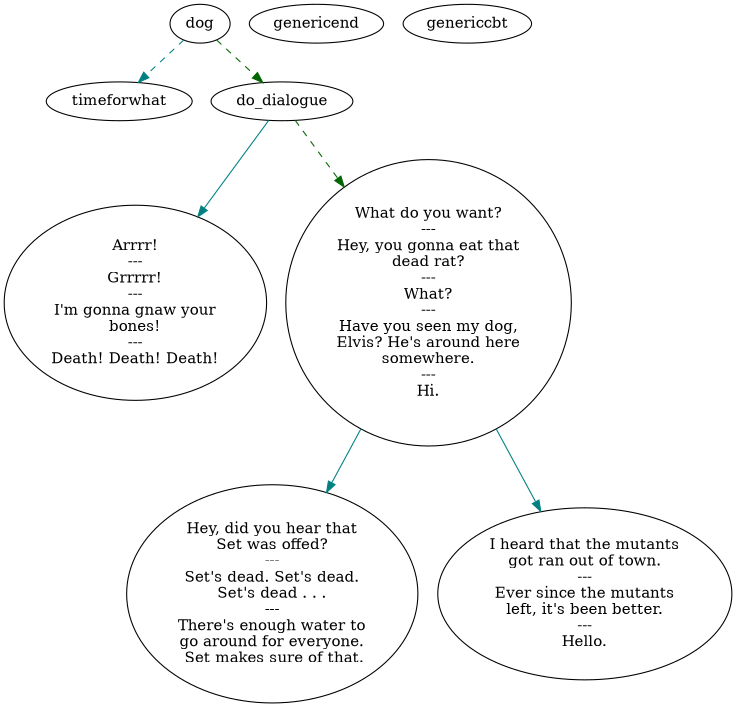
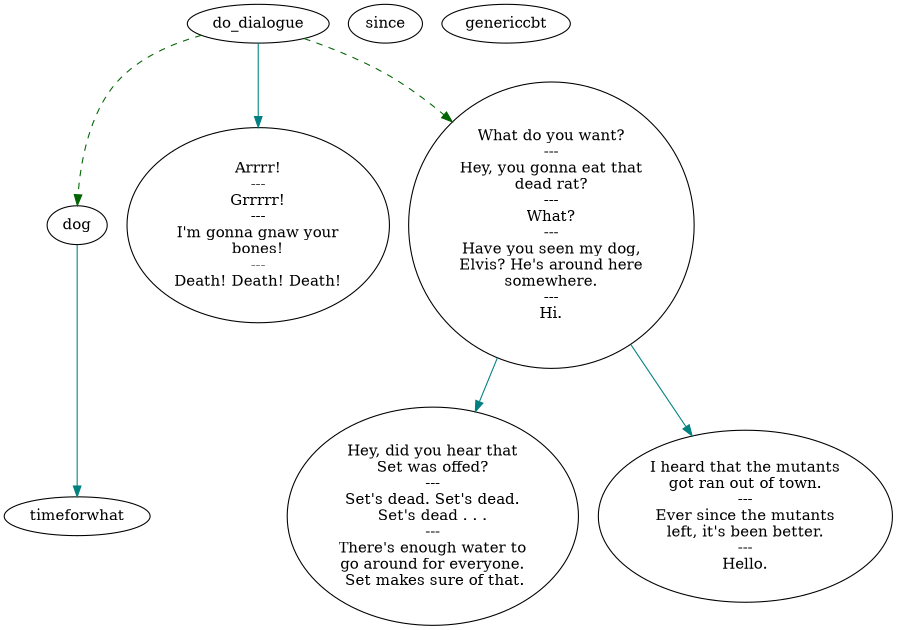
(316, 24) -> (385, 24)
(165, 57) -> (77, 365)
(236, 58) -> (110, 91)
